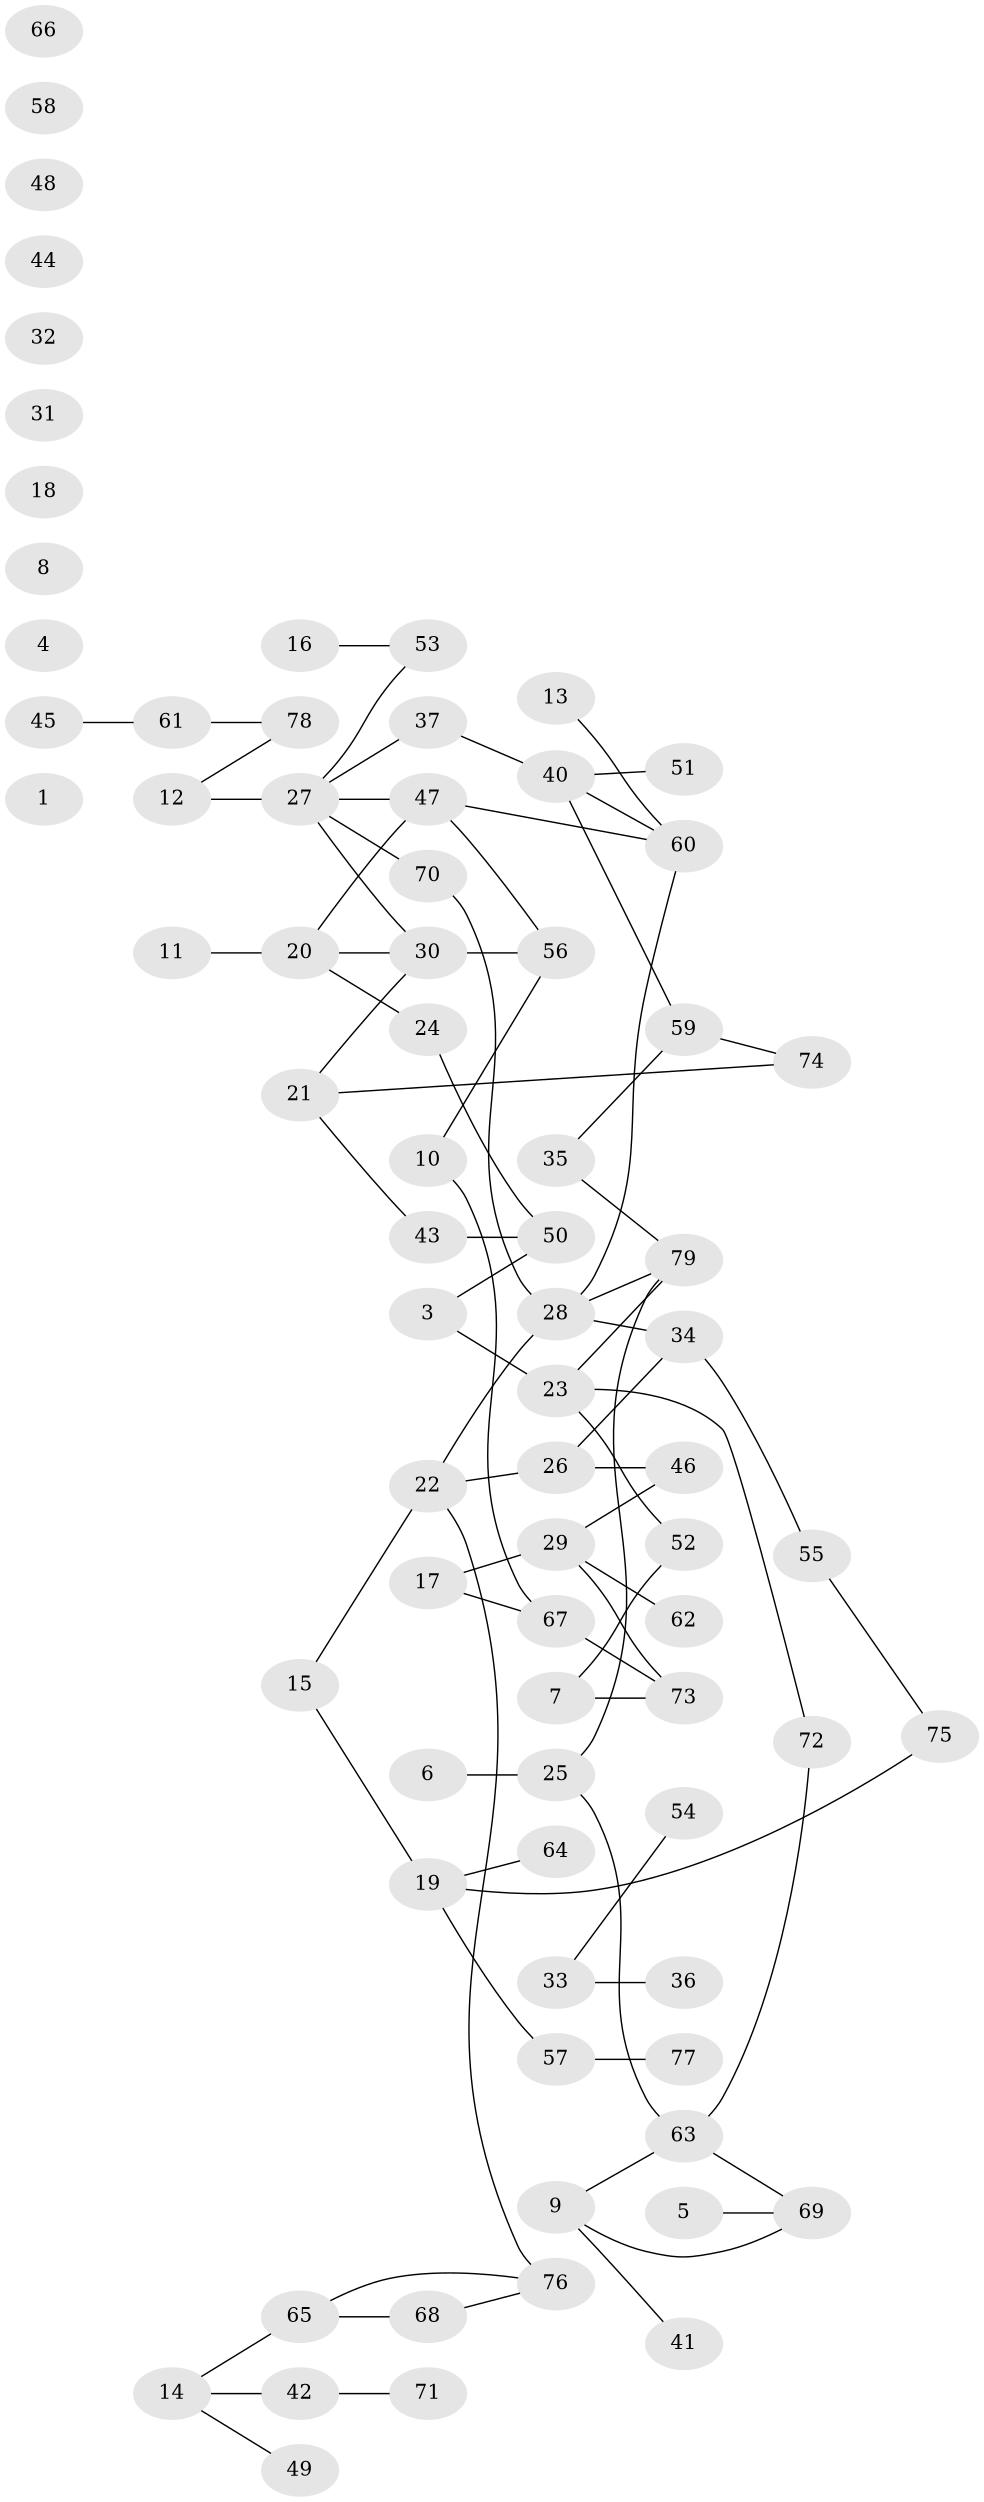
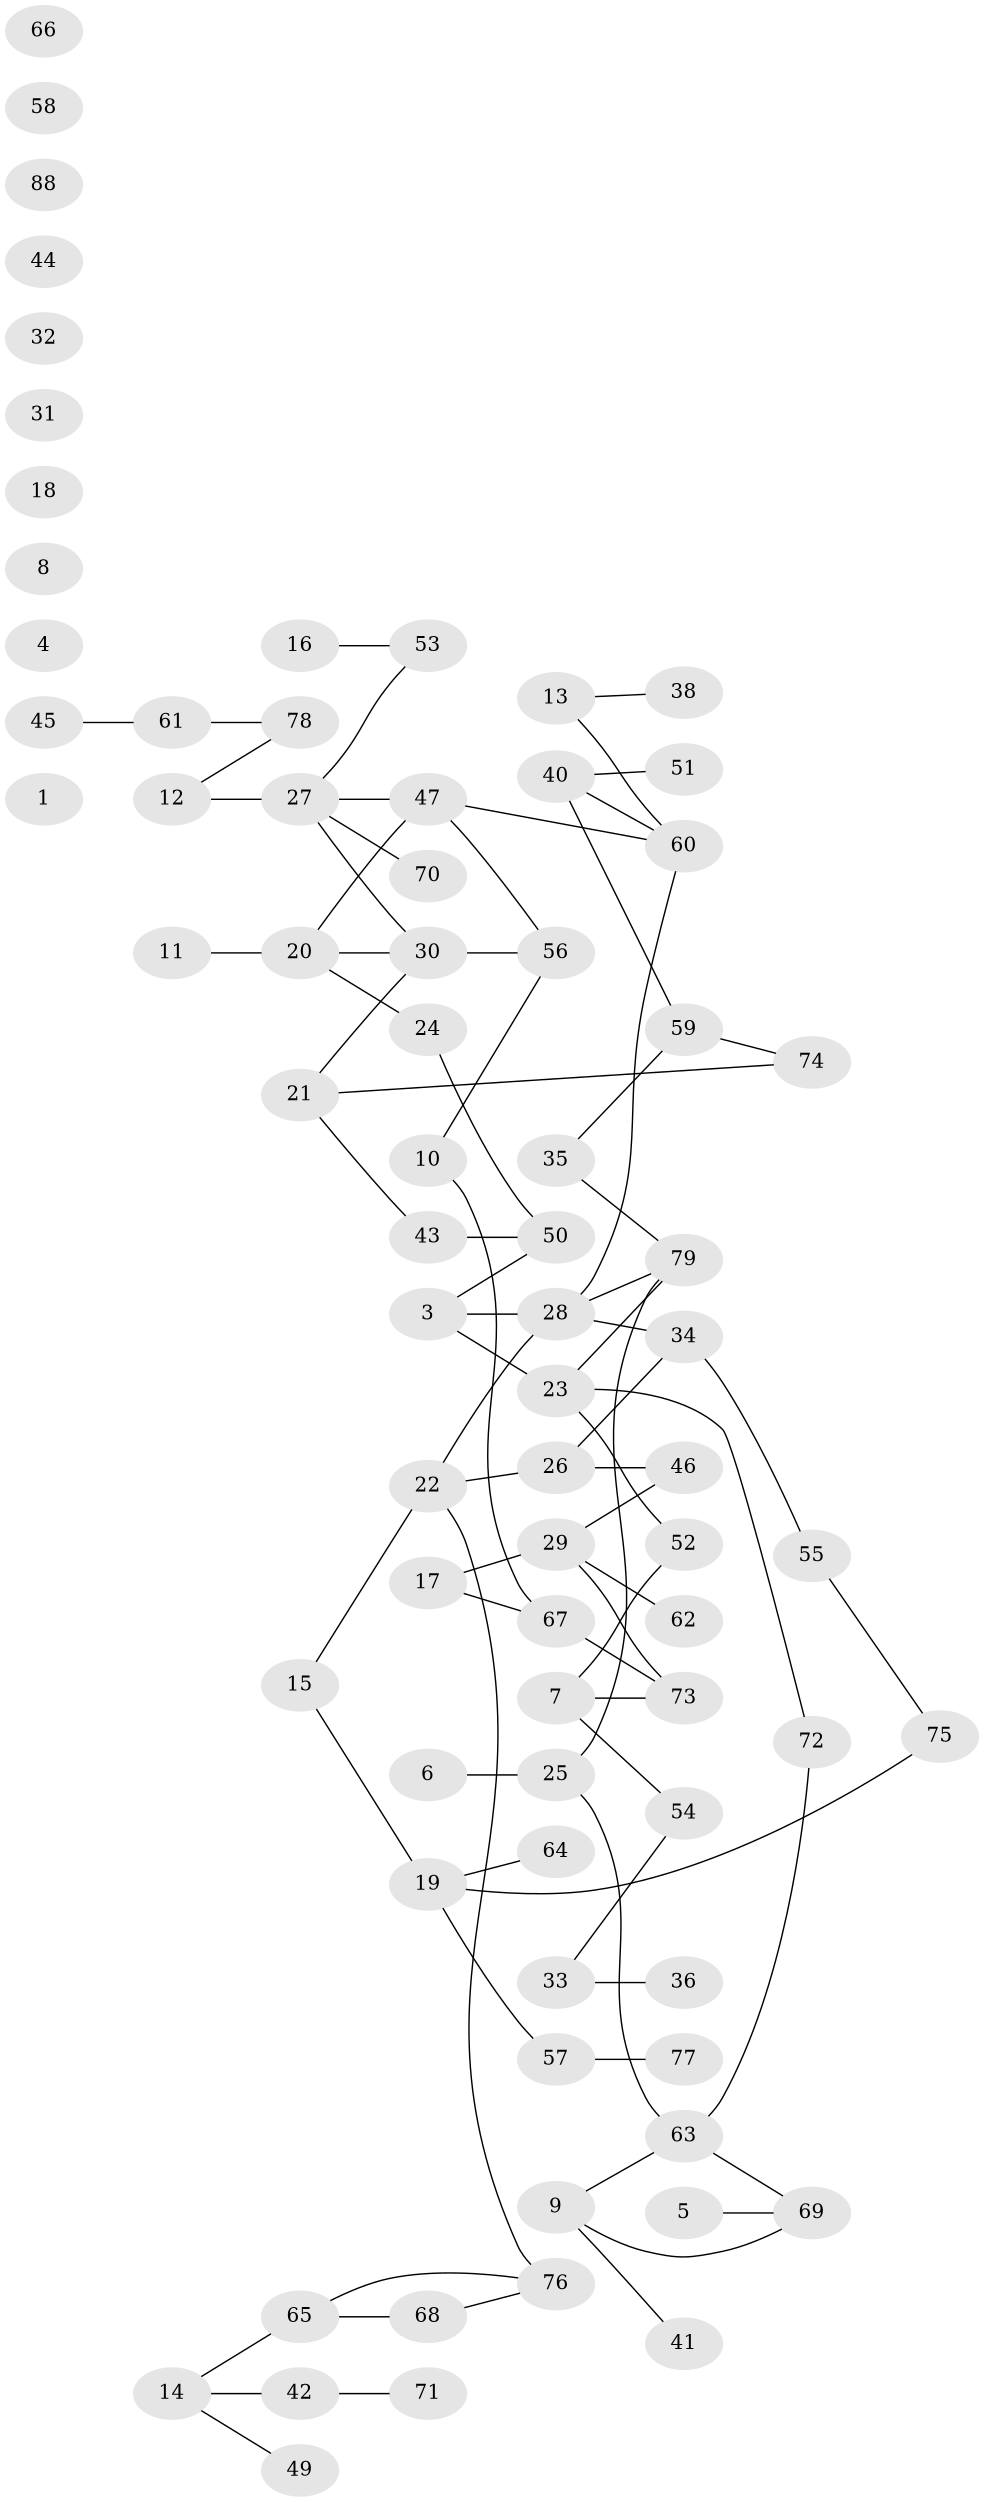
(44, 185) -> (44, 185)
none -> (684, 693)
(428, 722) -> none
(492, 1095) -> (486, 1314)
none -> (620, 1756)
